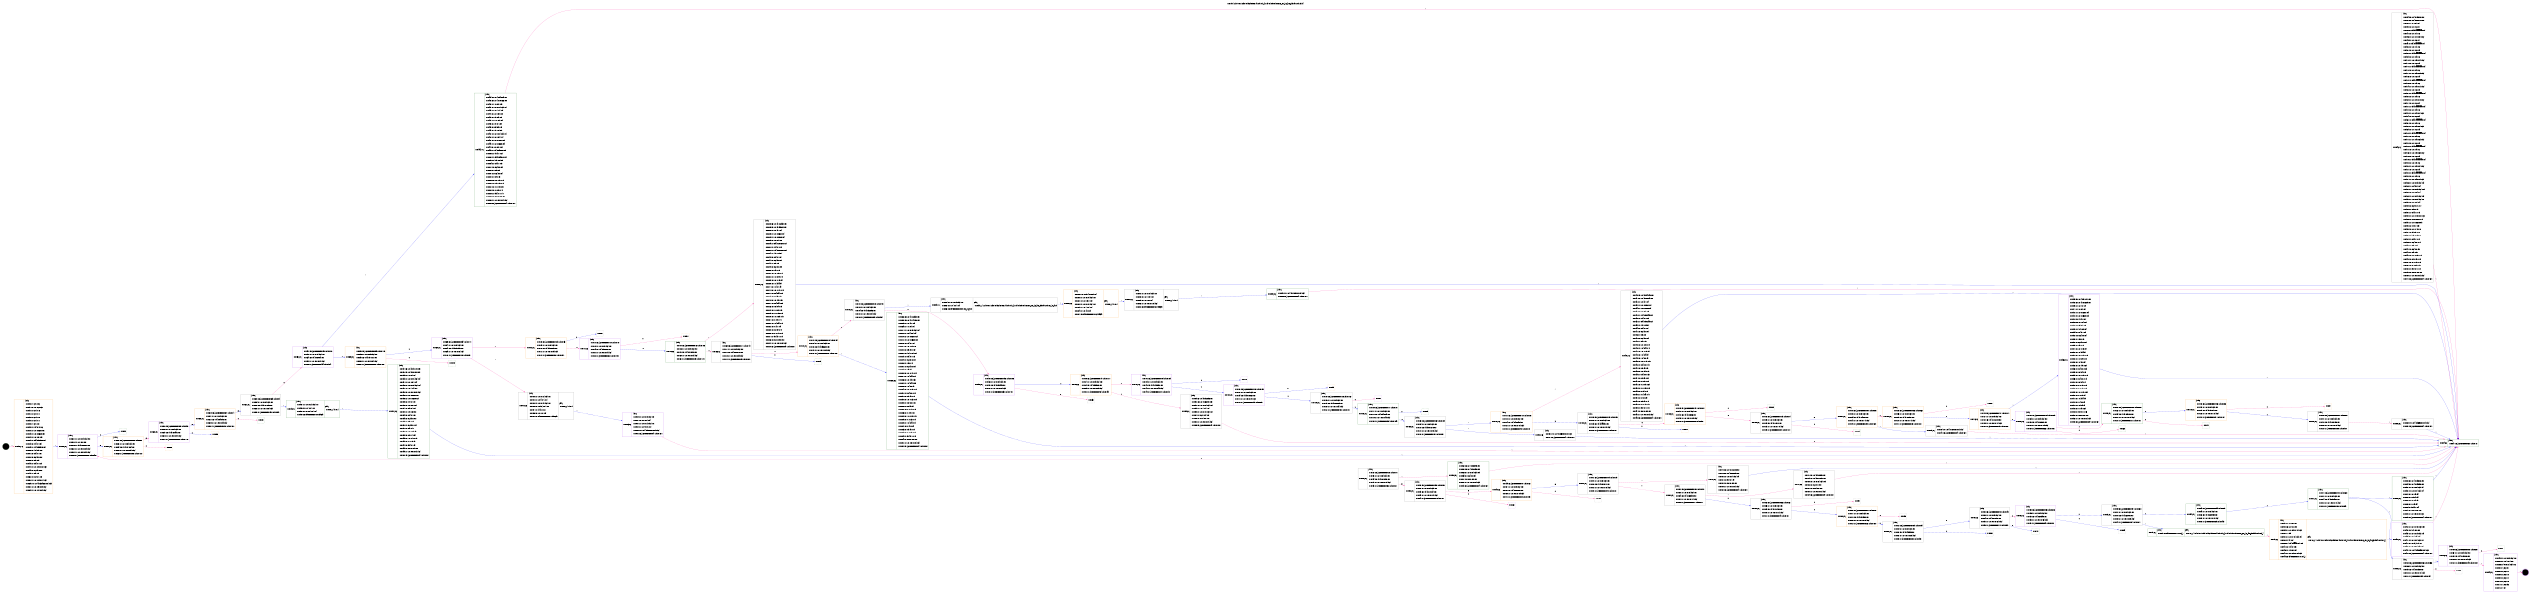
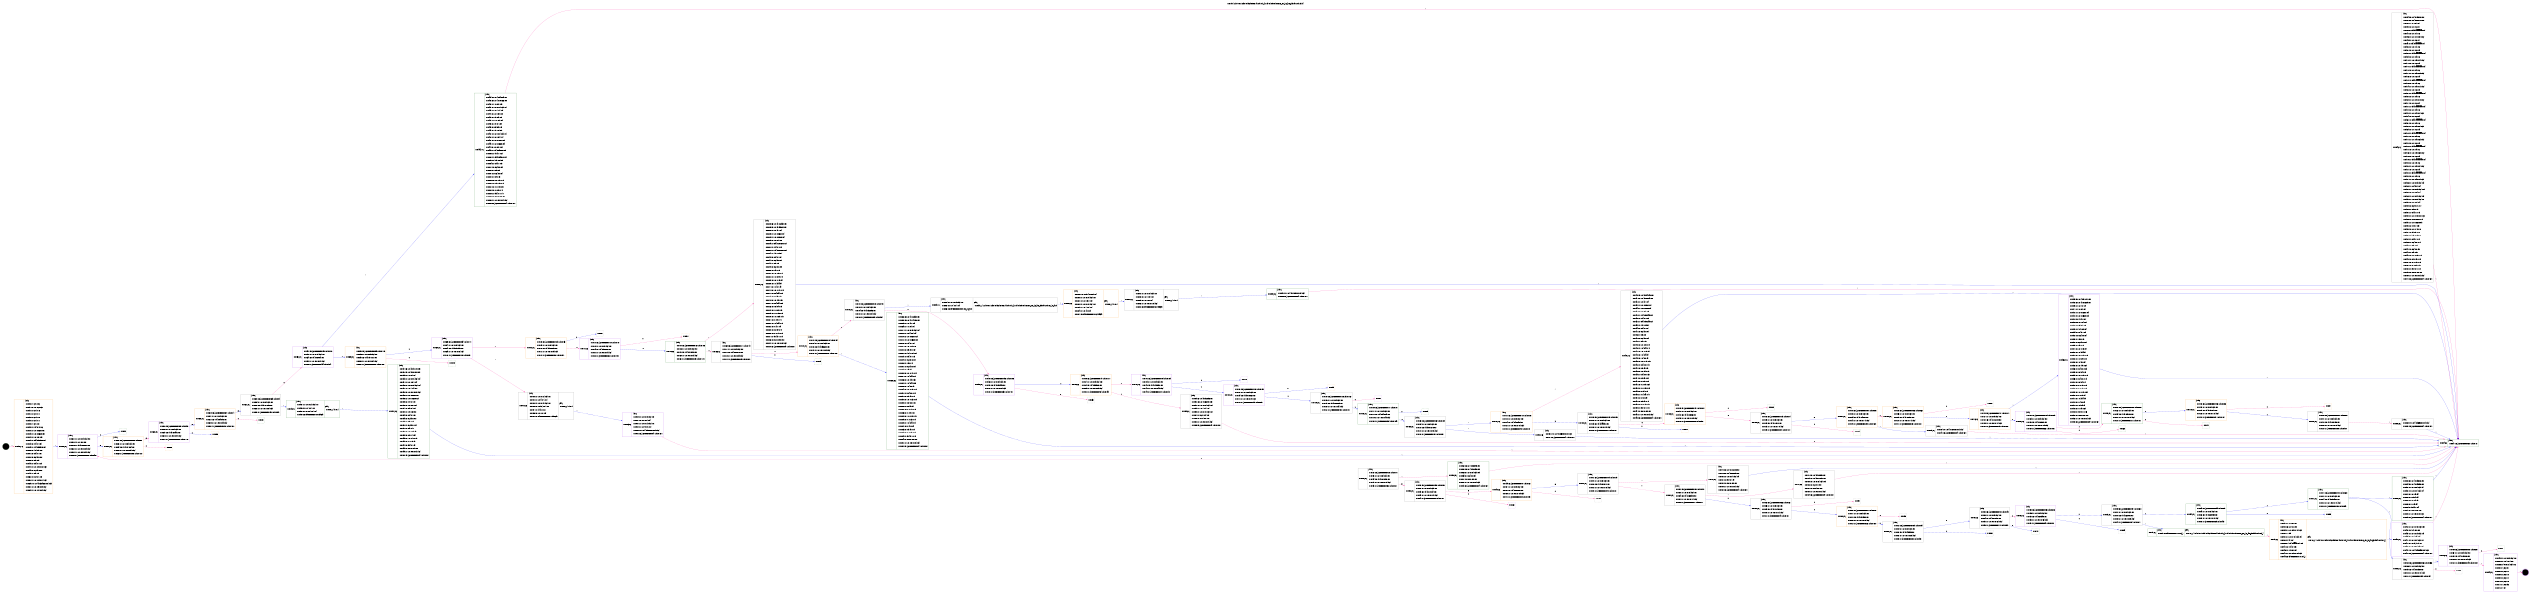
none -> (2328, 514)
